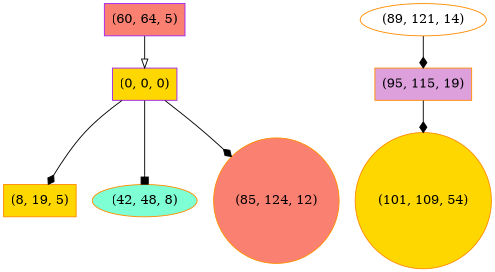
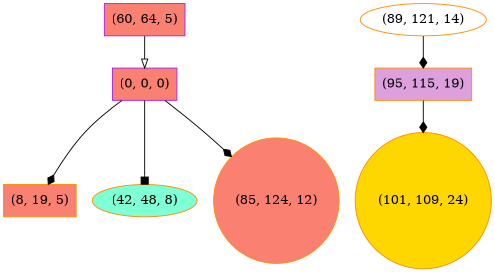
(145, 84) -> (145, 84)
(40, 201) -> (40, 201)
(423, 201) -> (423, 201)
